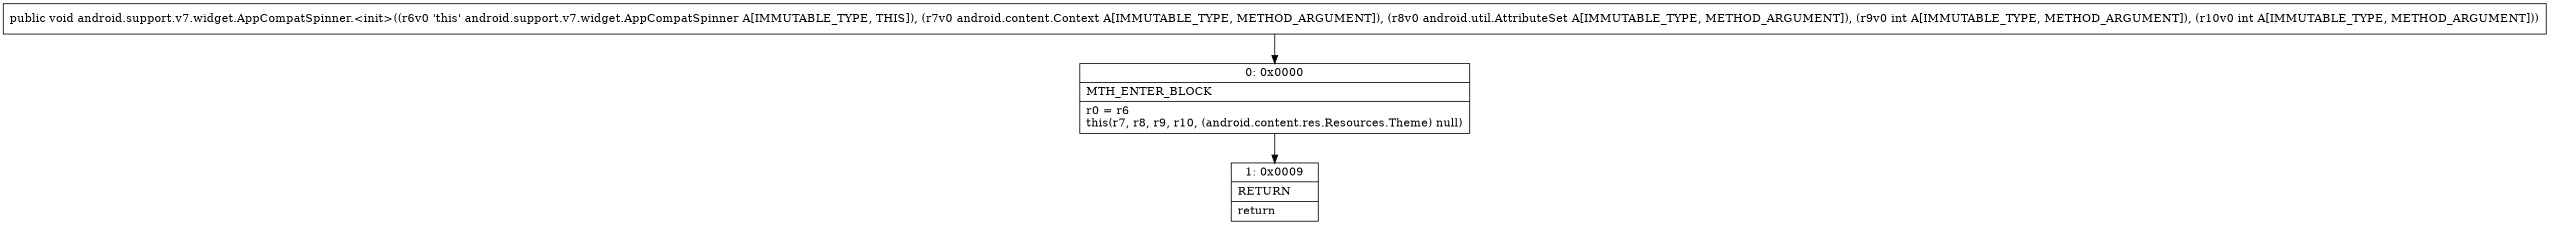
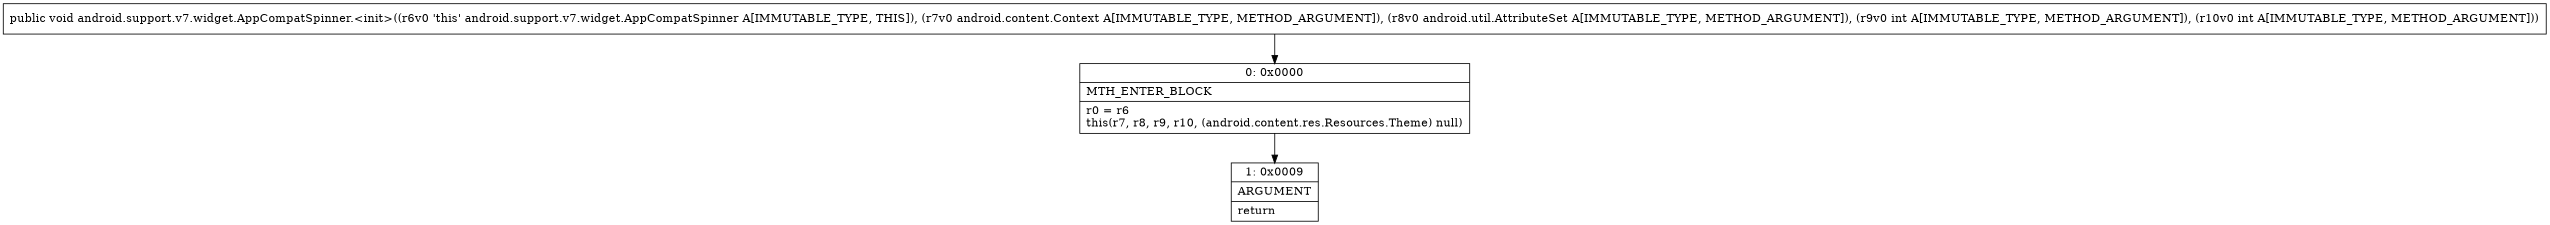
(1264, 191) -> (1275, 191)
